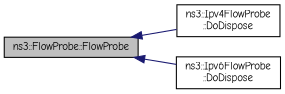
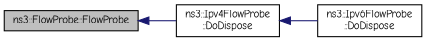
(160, 62) -> (304, 21)
